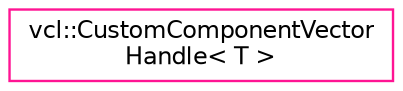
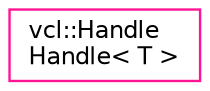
(201, 45) -> (105, 45)
